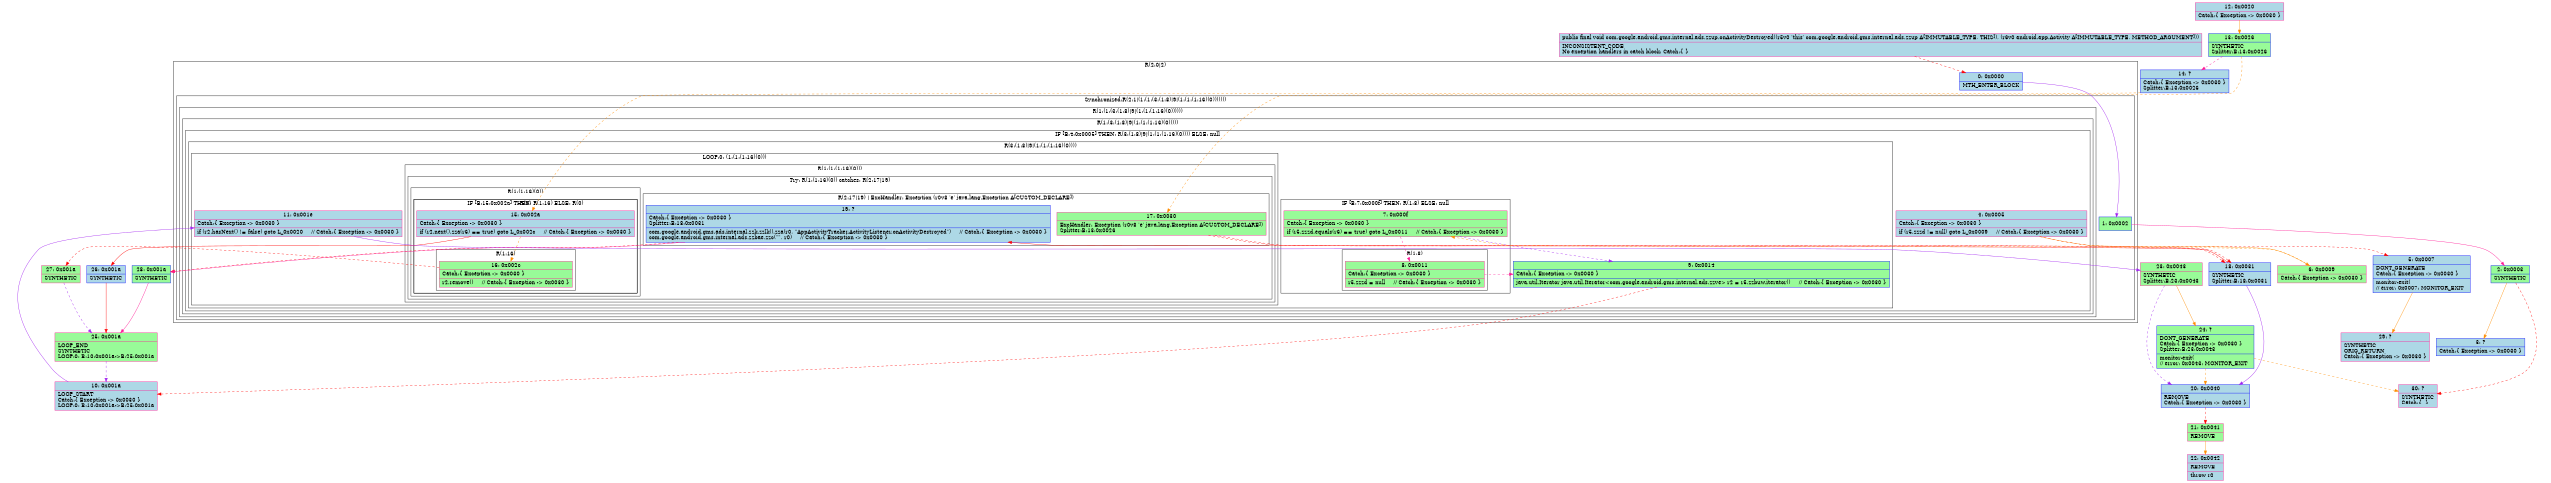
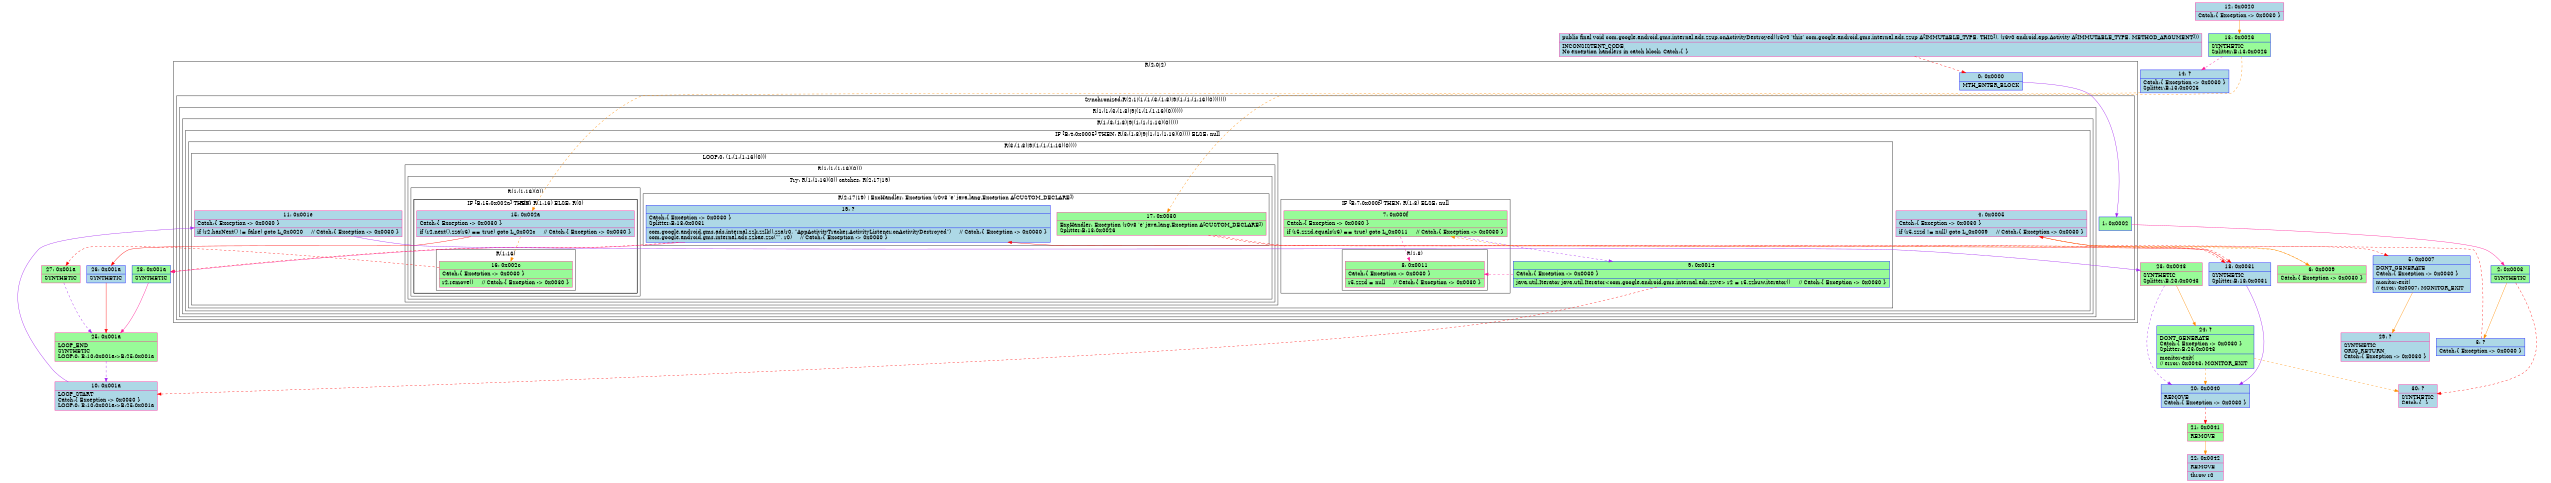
none -> (2368, 247)
(1497, 274) -> (1501, 274)
